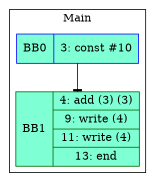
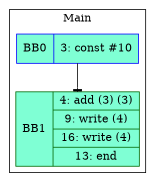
(96, 138) -> (96, 138)
